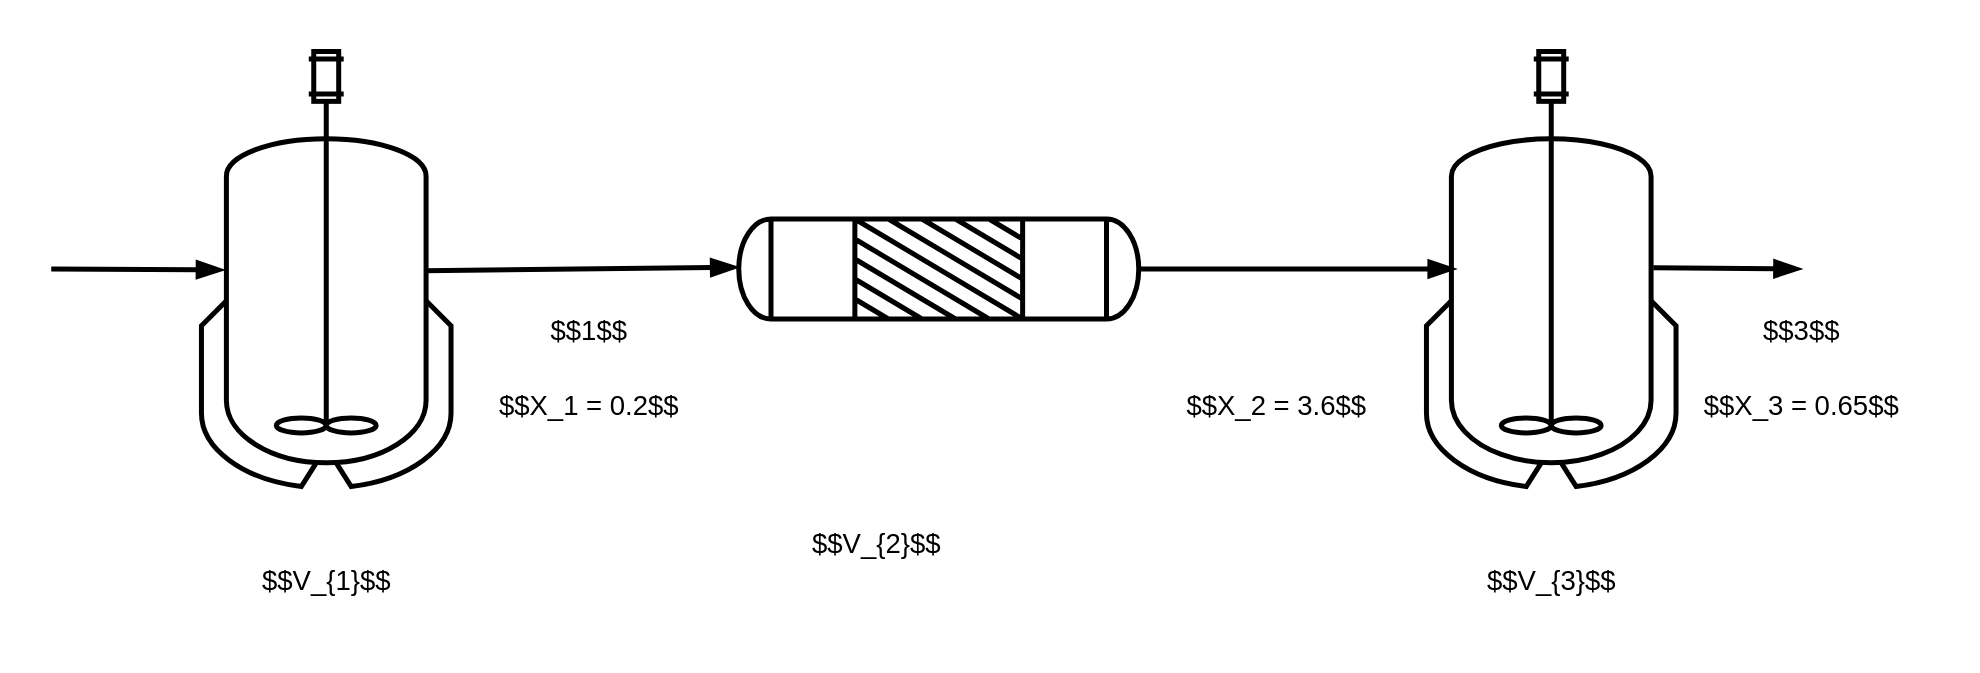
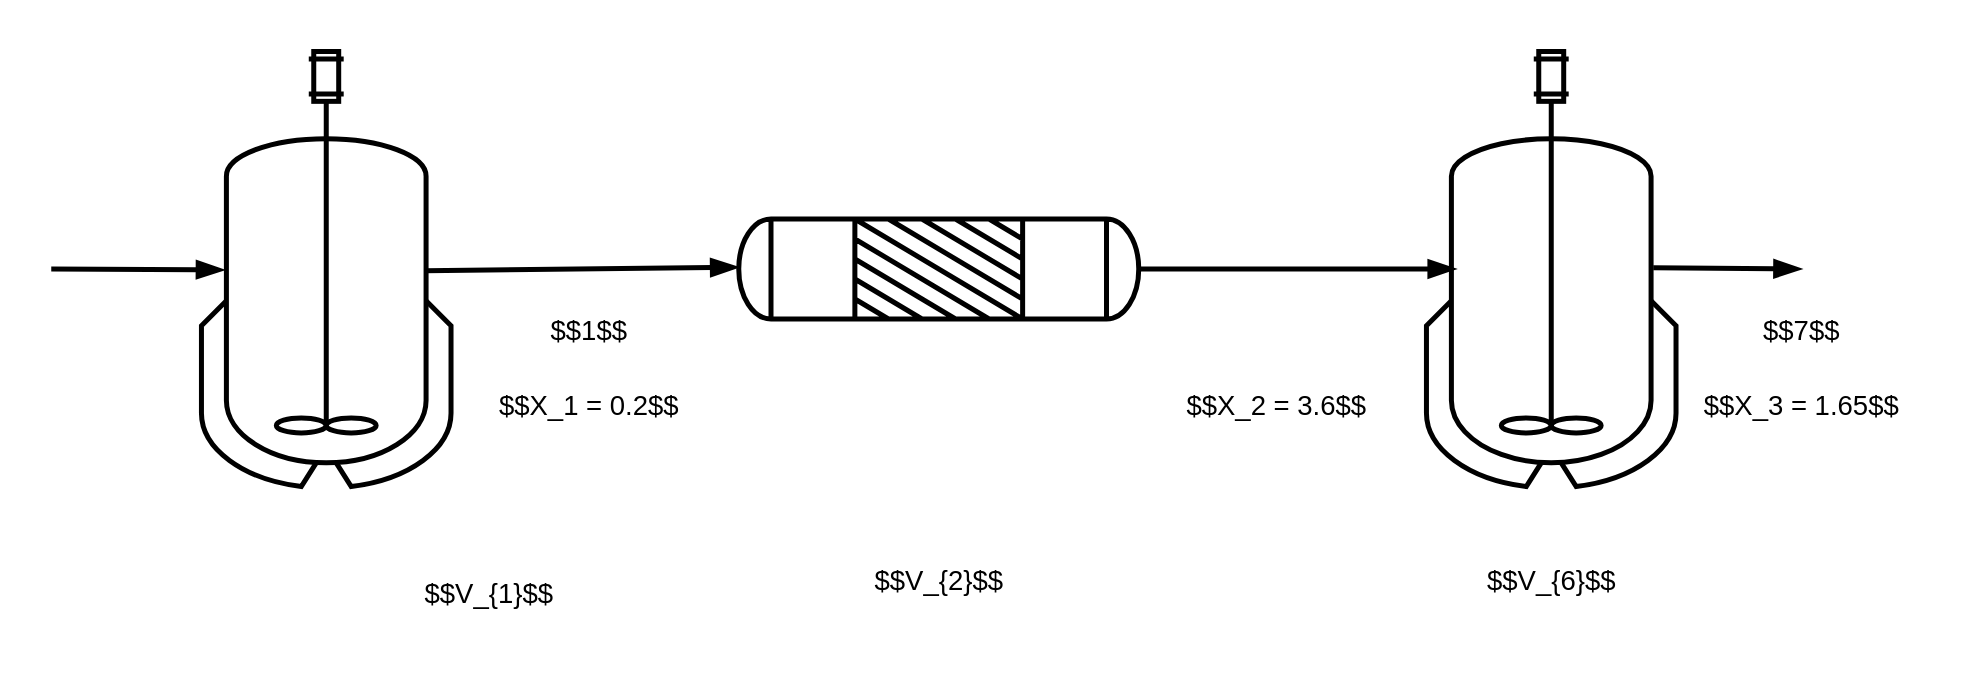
(1803, 331) -> (1803, 331)
(1803, 406) -> (1803, 406)
(876, 544) -> (939, 581)
(326, 581) -> (489, 594)
(1553, 581) -> (1553, 581)
